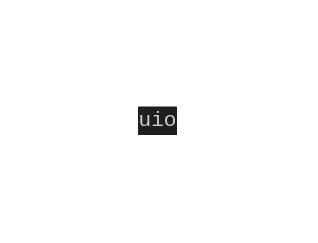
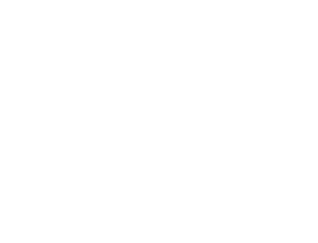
(158, 121) -> none
